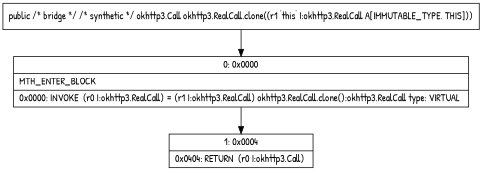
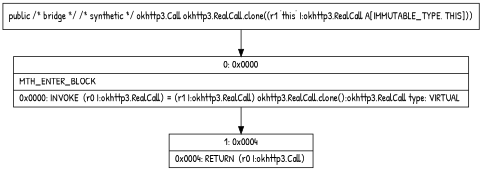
(241, 159) -> (241, 159)
